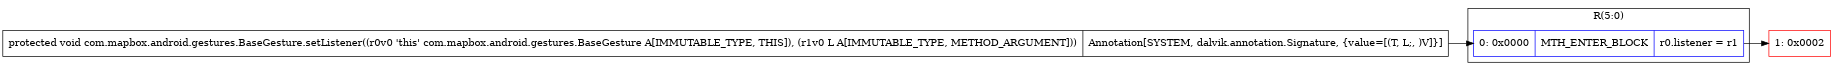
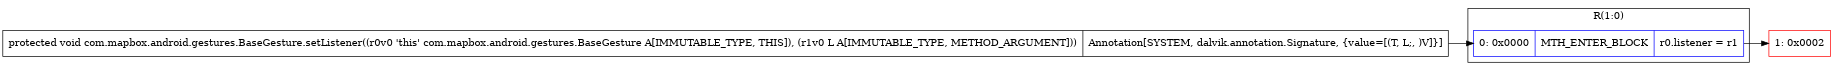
(1609, 16) -> (1609, 16)
